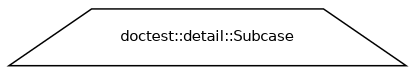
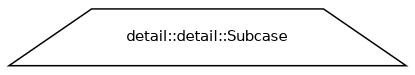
(208, 37) -> (208, 37)
